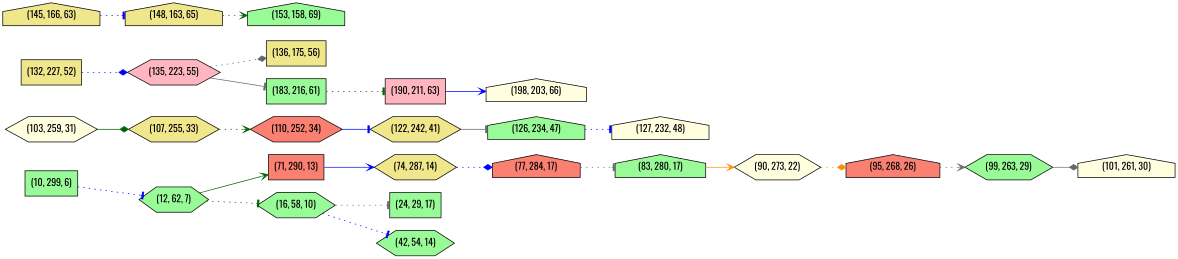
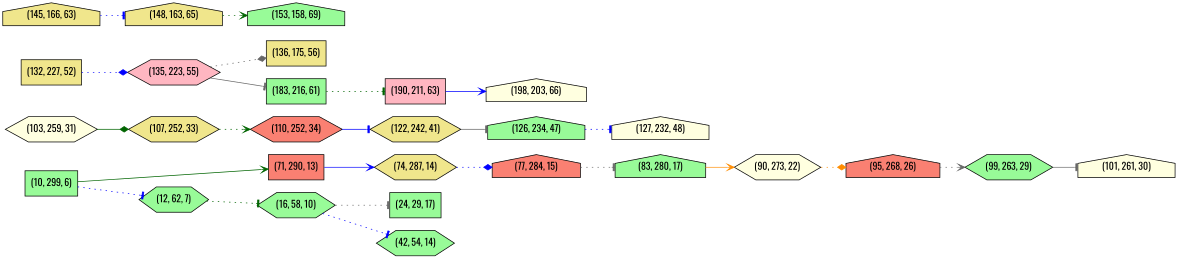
(174, 129) -> (174, 129)
(536, 167) -> (536, 167)
(1063, 167) -> (1063, 167)
(230, 185) -> (169, 176)
